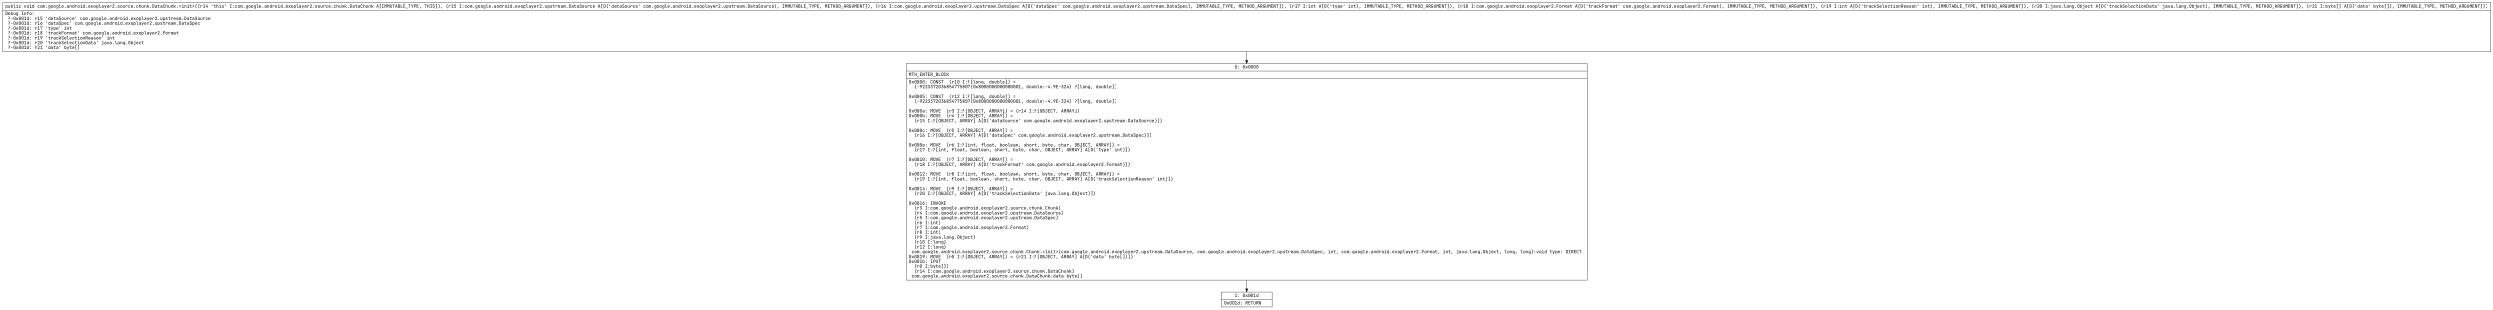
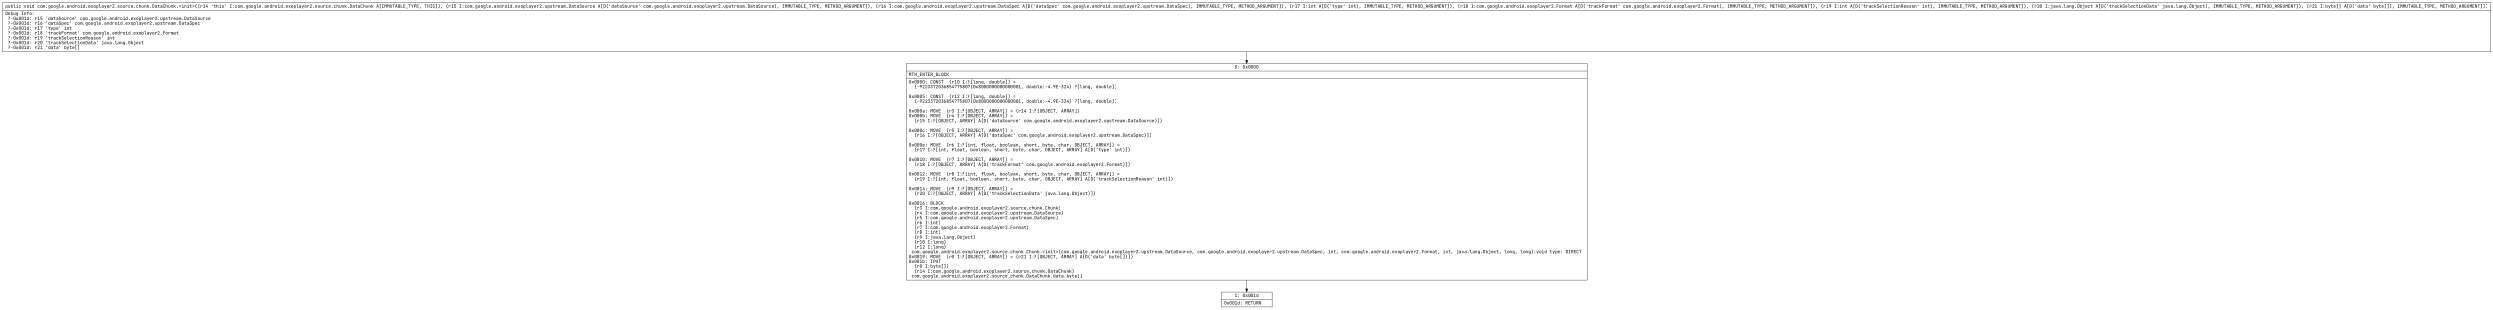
(930, 203) -> (929, 203)
